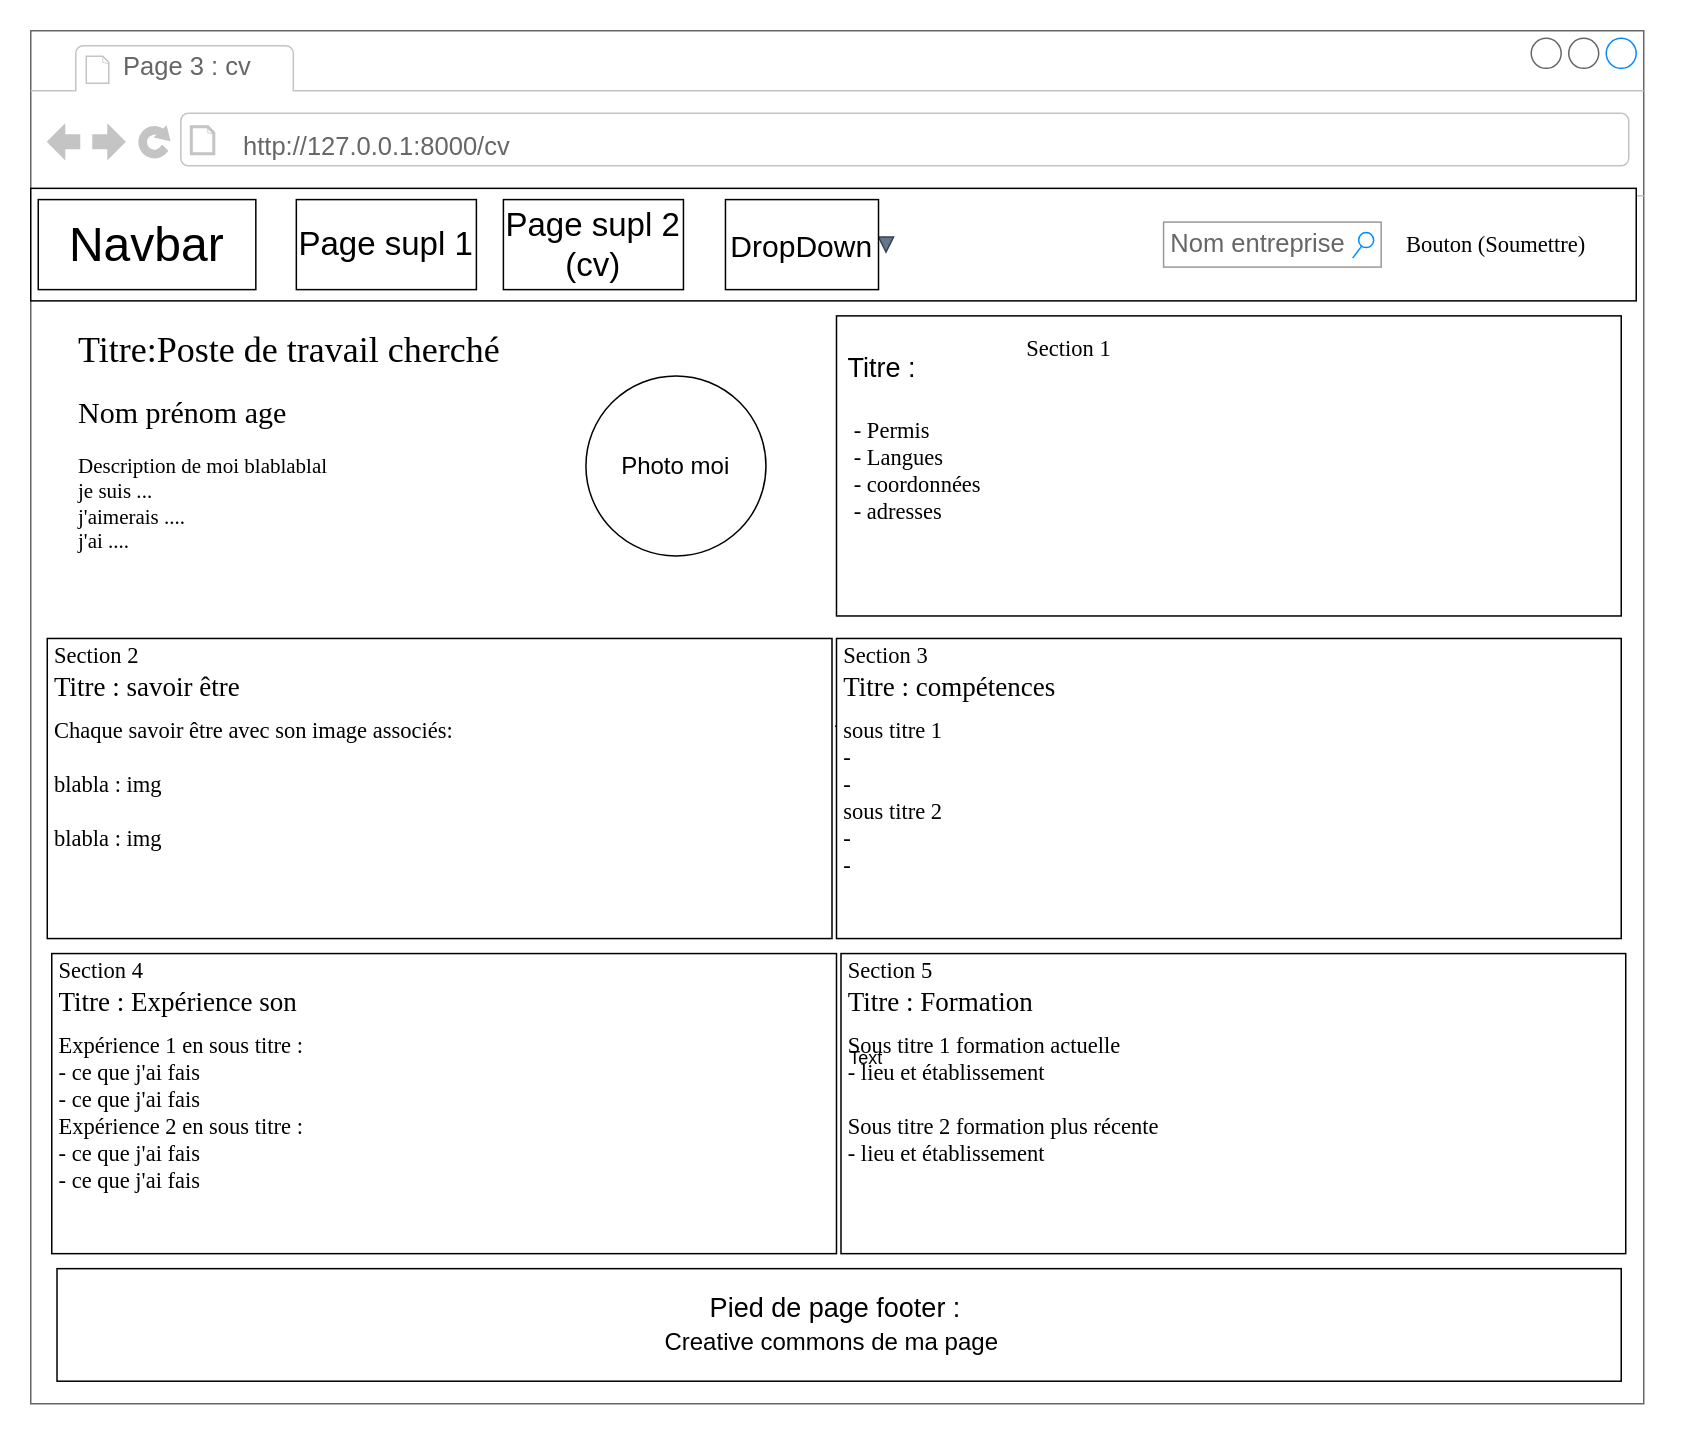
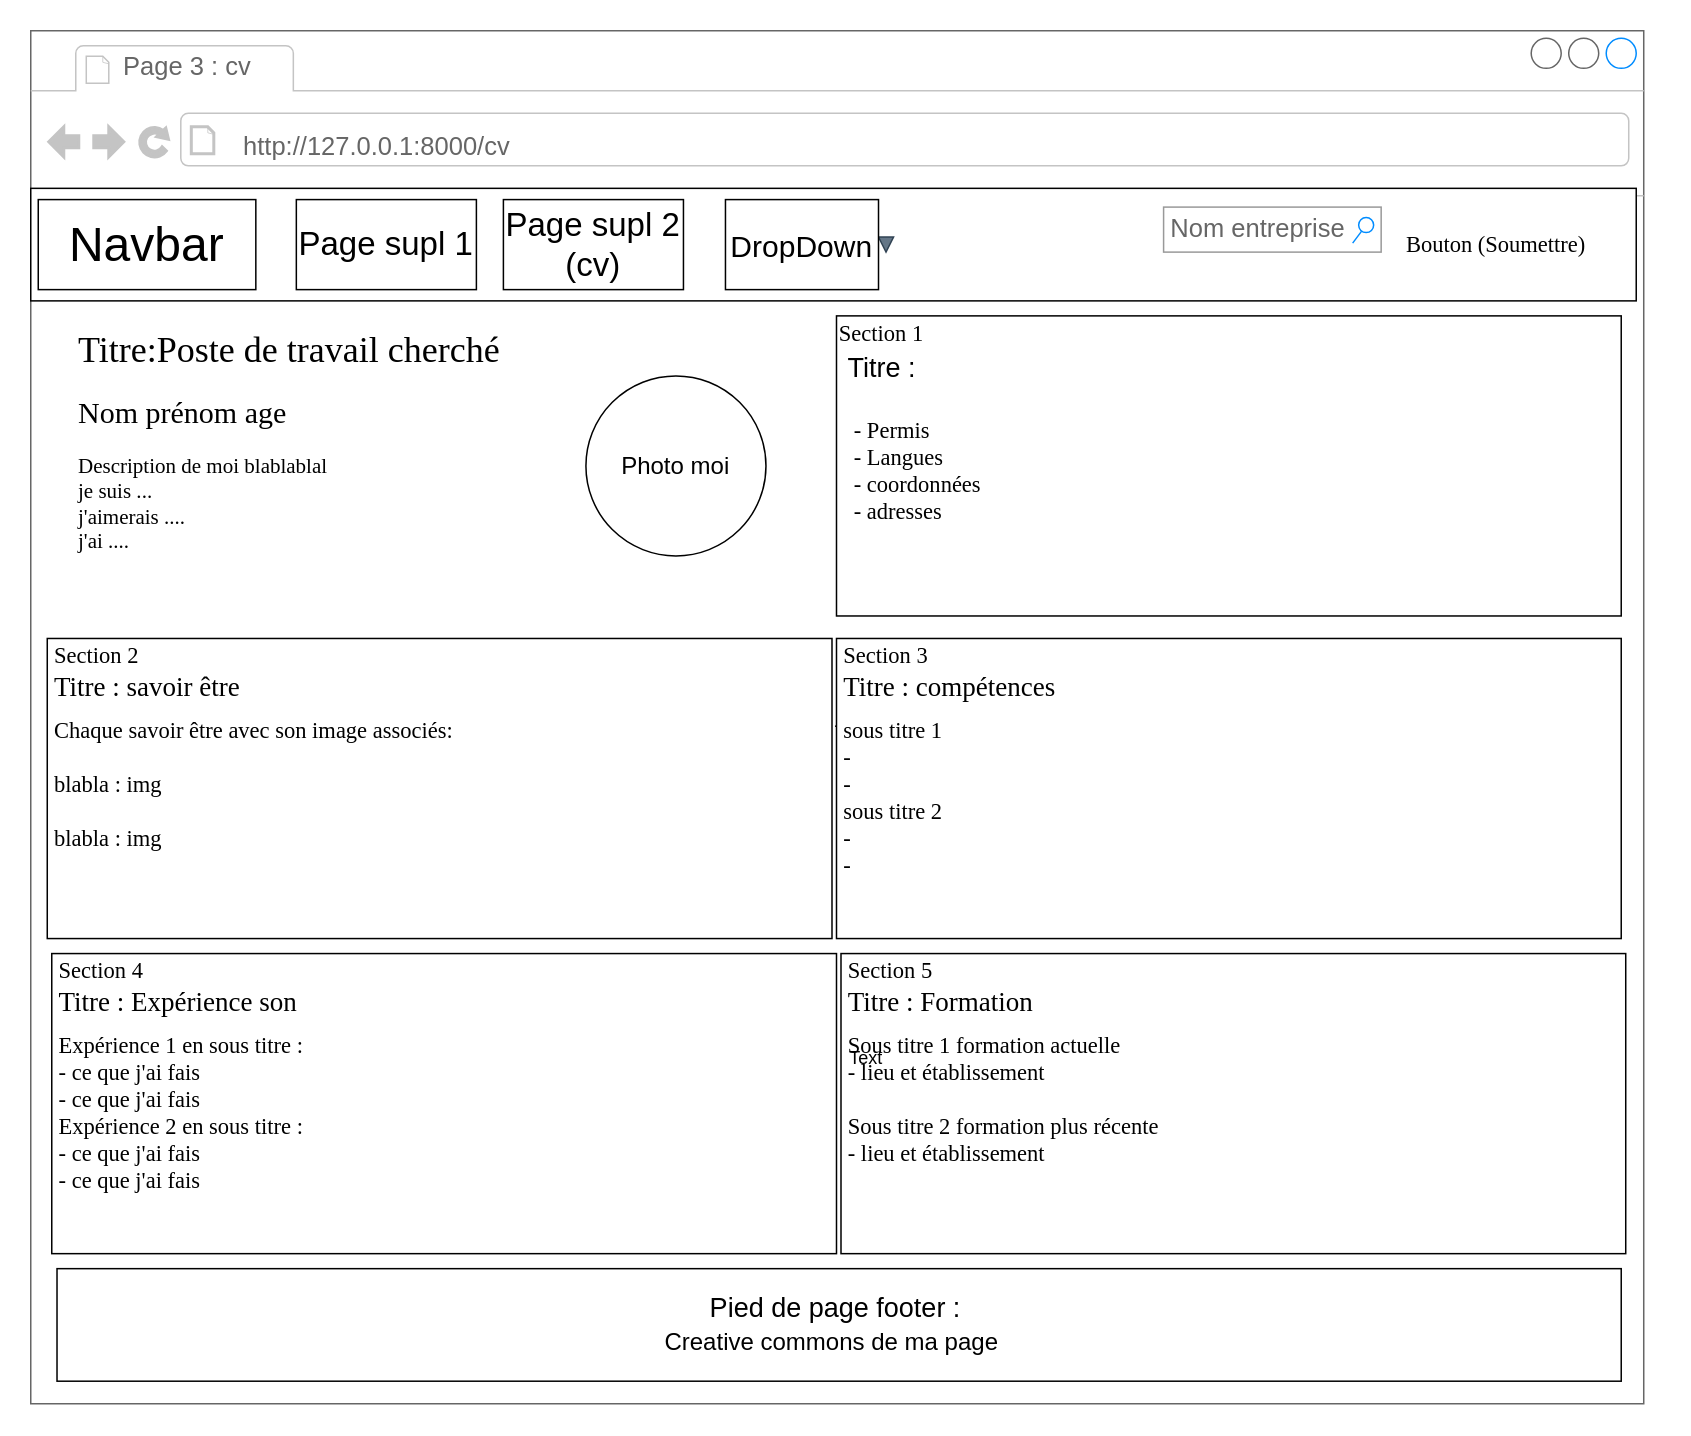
(1272, 245) -> (1272, 230)
(1094, 346) -> (906, 331)
